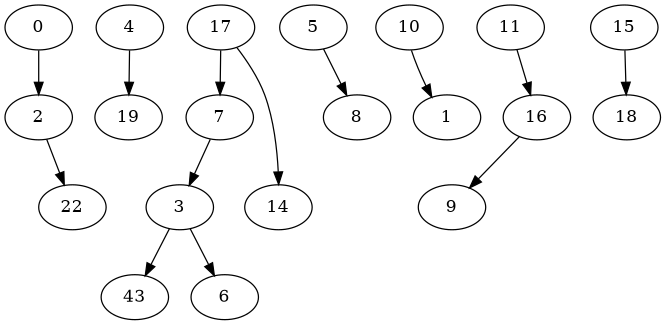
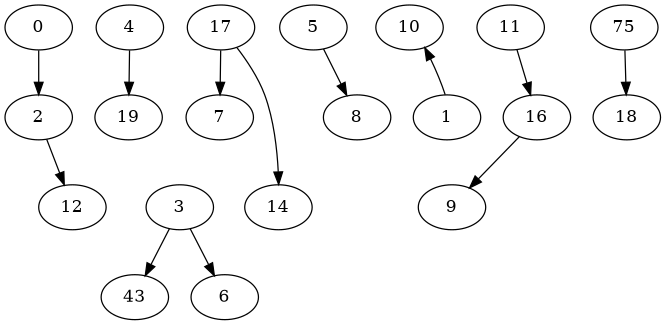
(624, 27) -> (624, 27)
(418, 68) -> (438, 77)
(202, 157) -> none
(72, 207) -> (72, 207)
